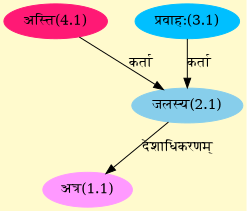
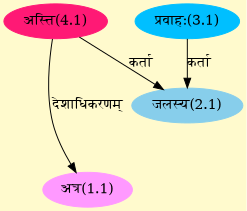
(141, 145) -> (50, 104)
